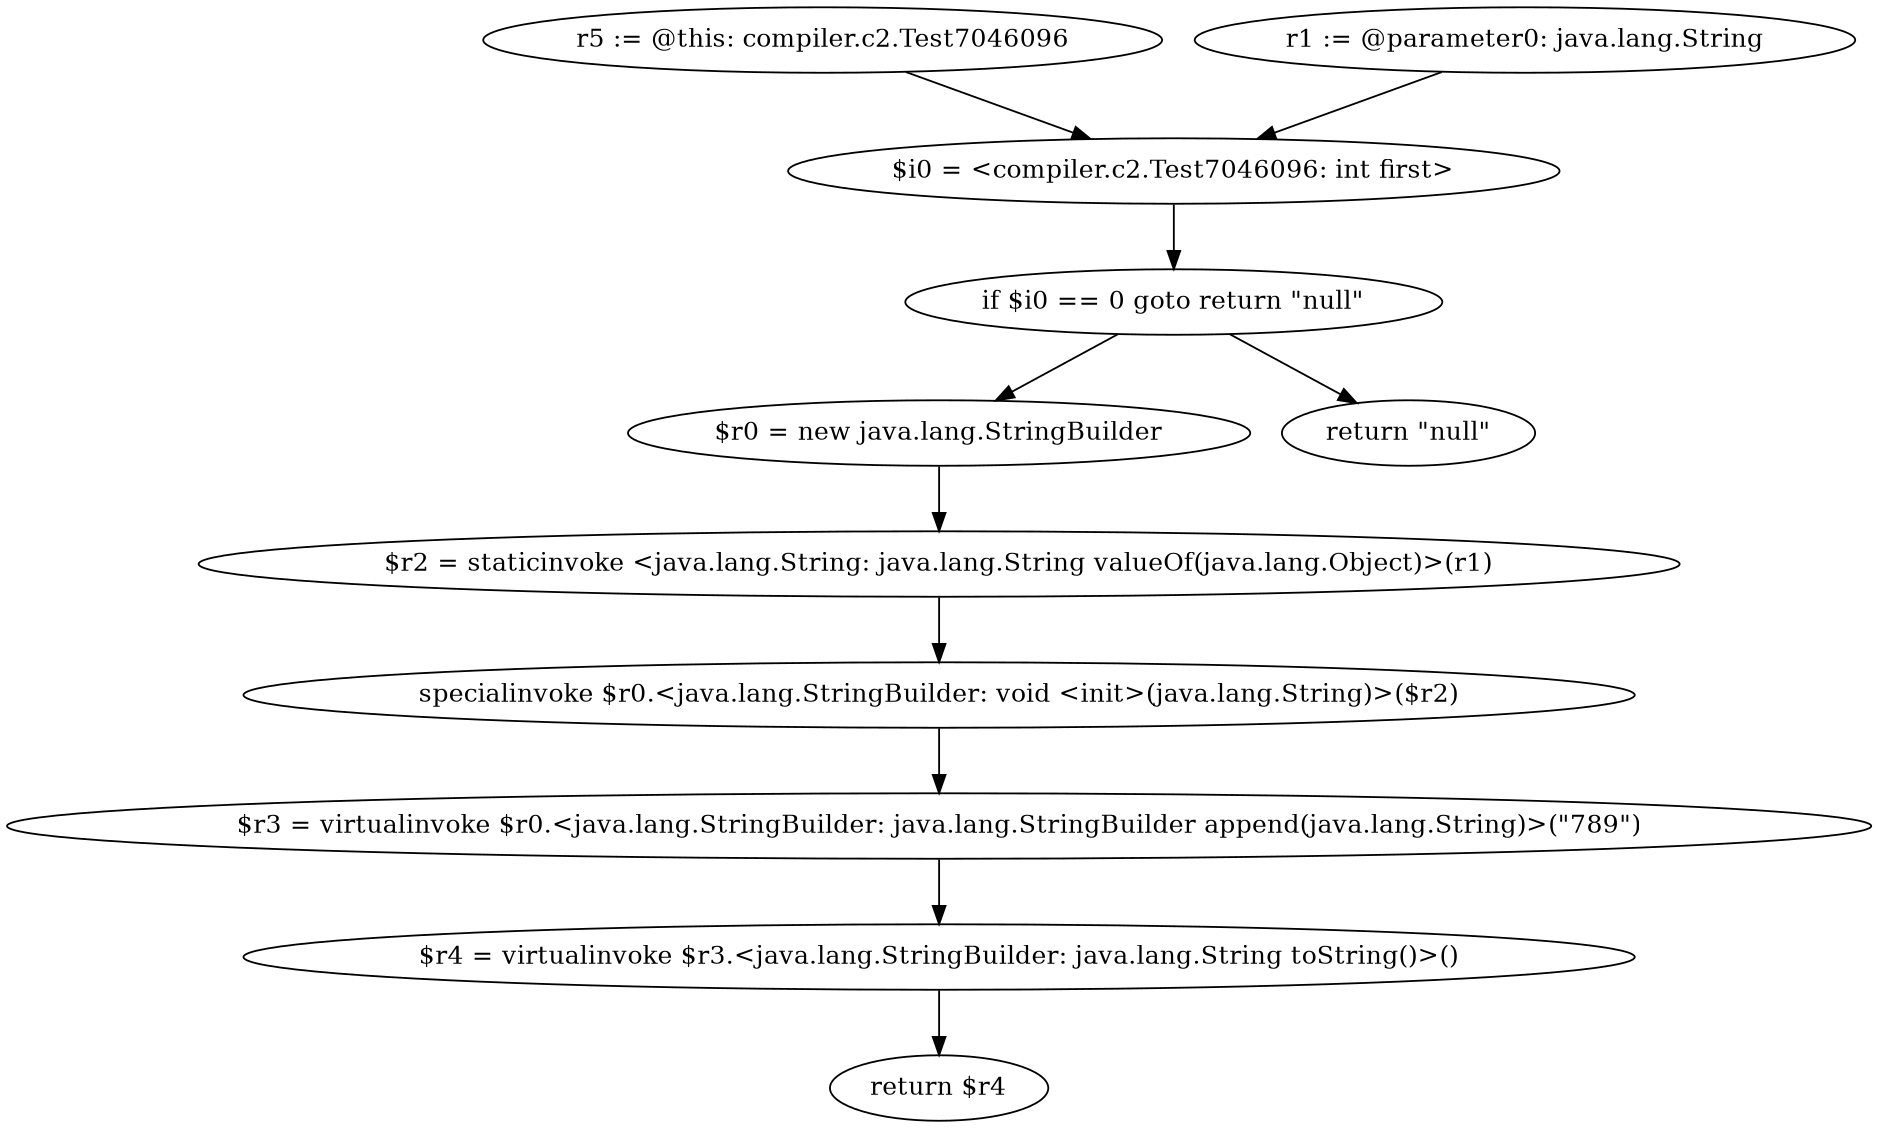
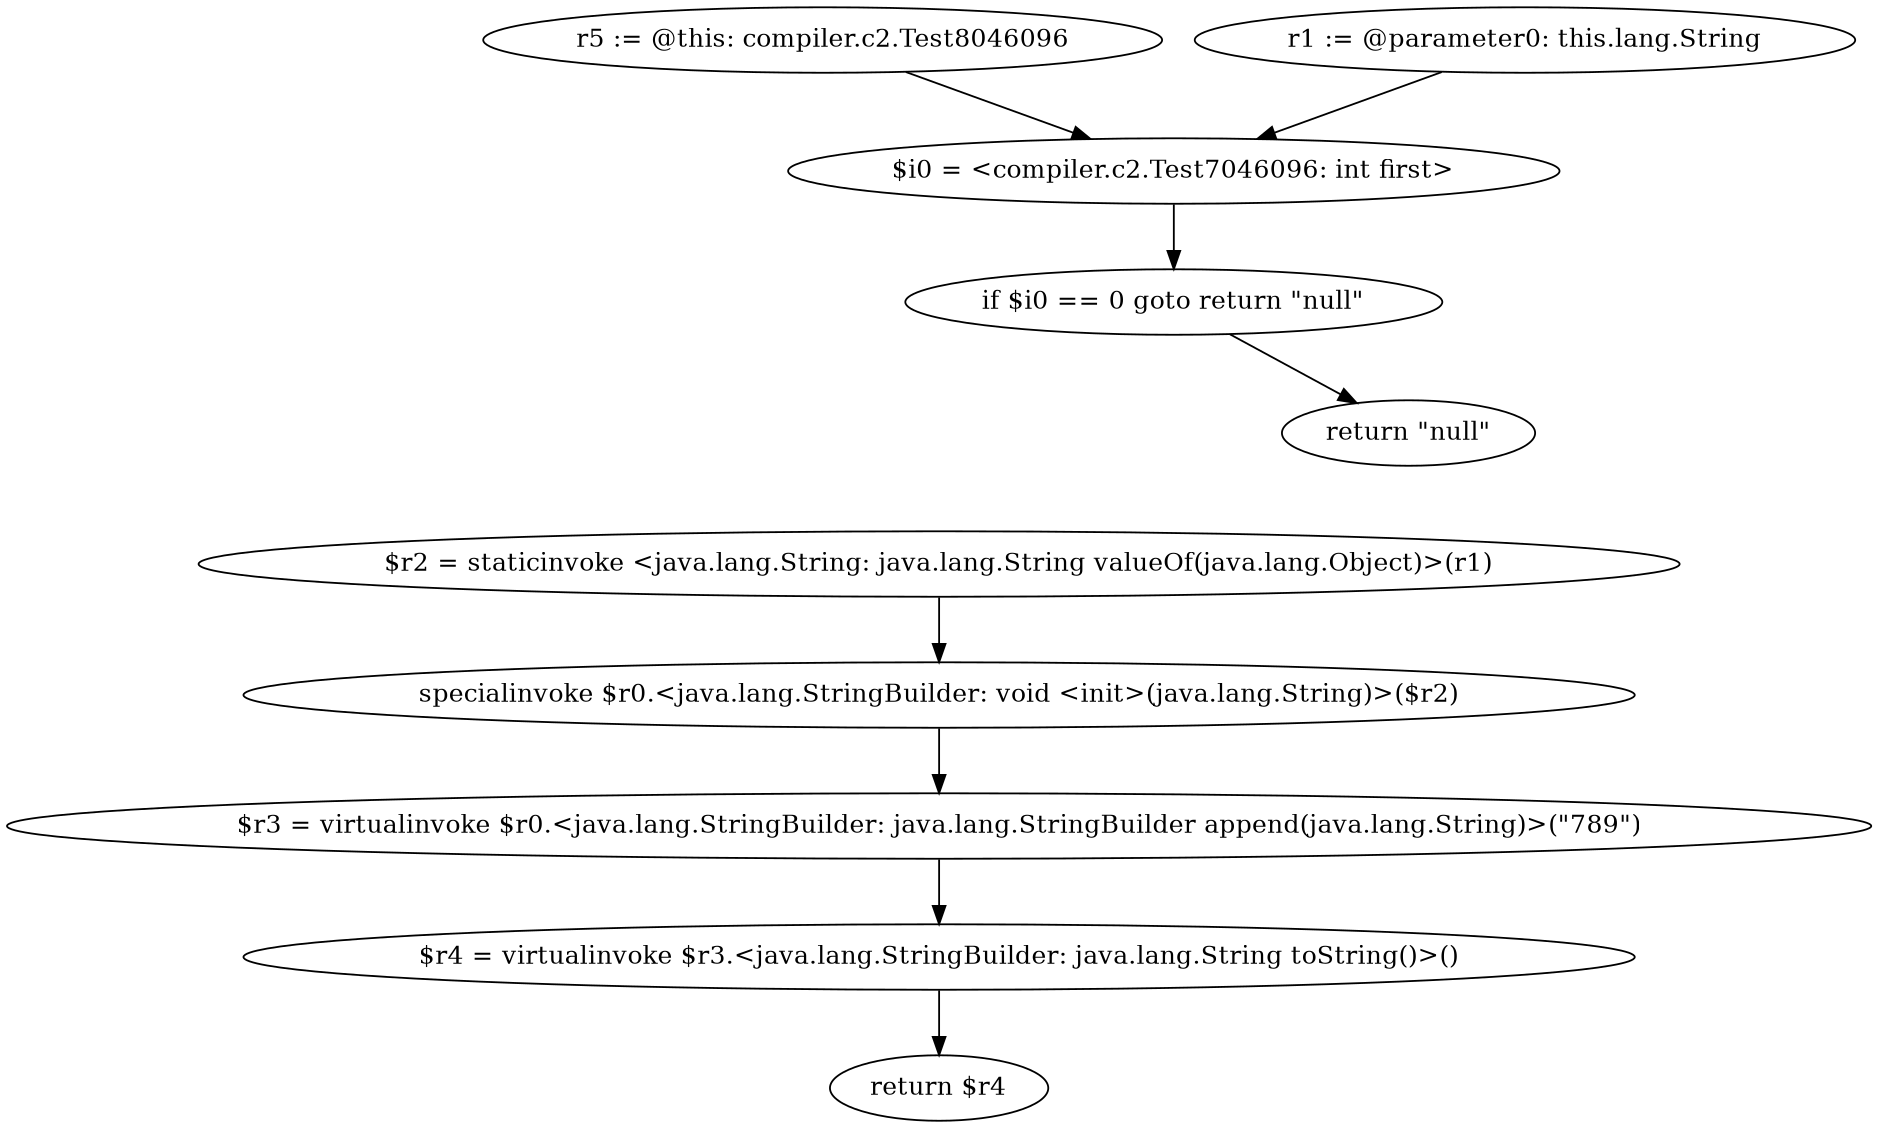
(823, 40) -> (823, 40)
(1525, 40) -> (1525, 40)
(939, 433) -> none
